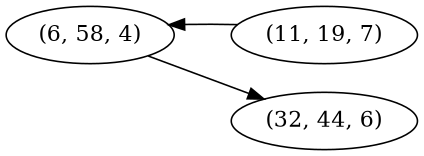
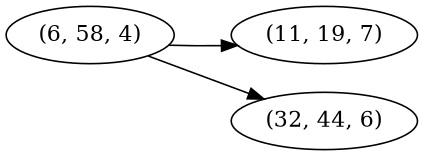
(211, 24) -> (195, 46)
